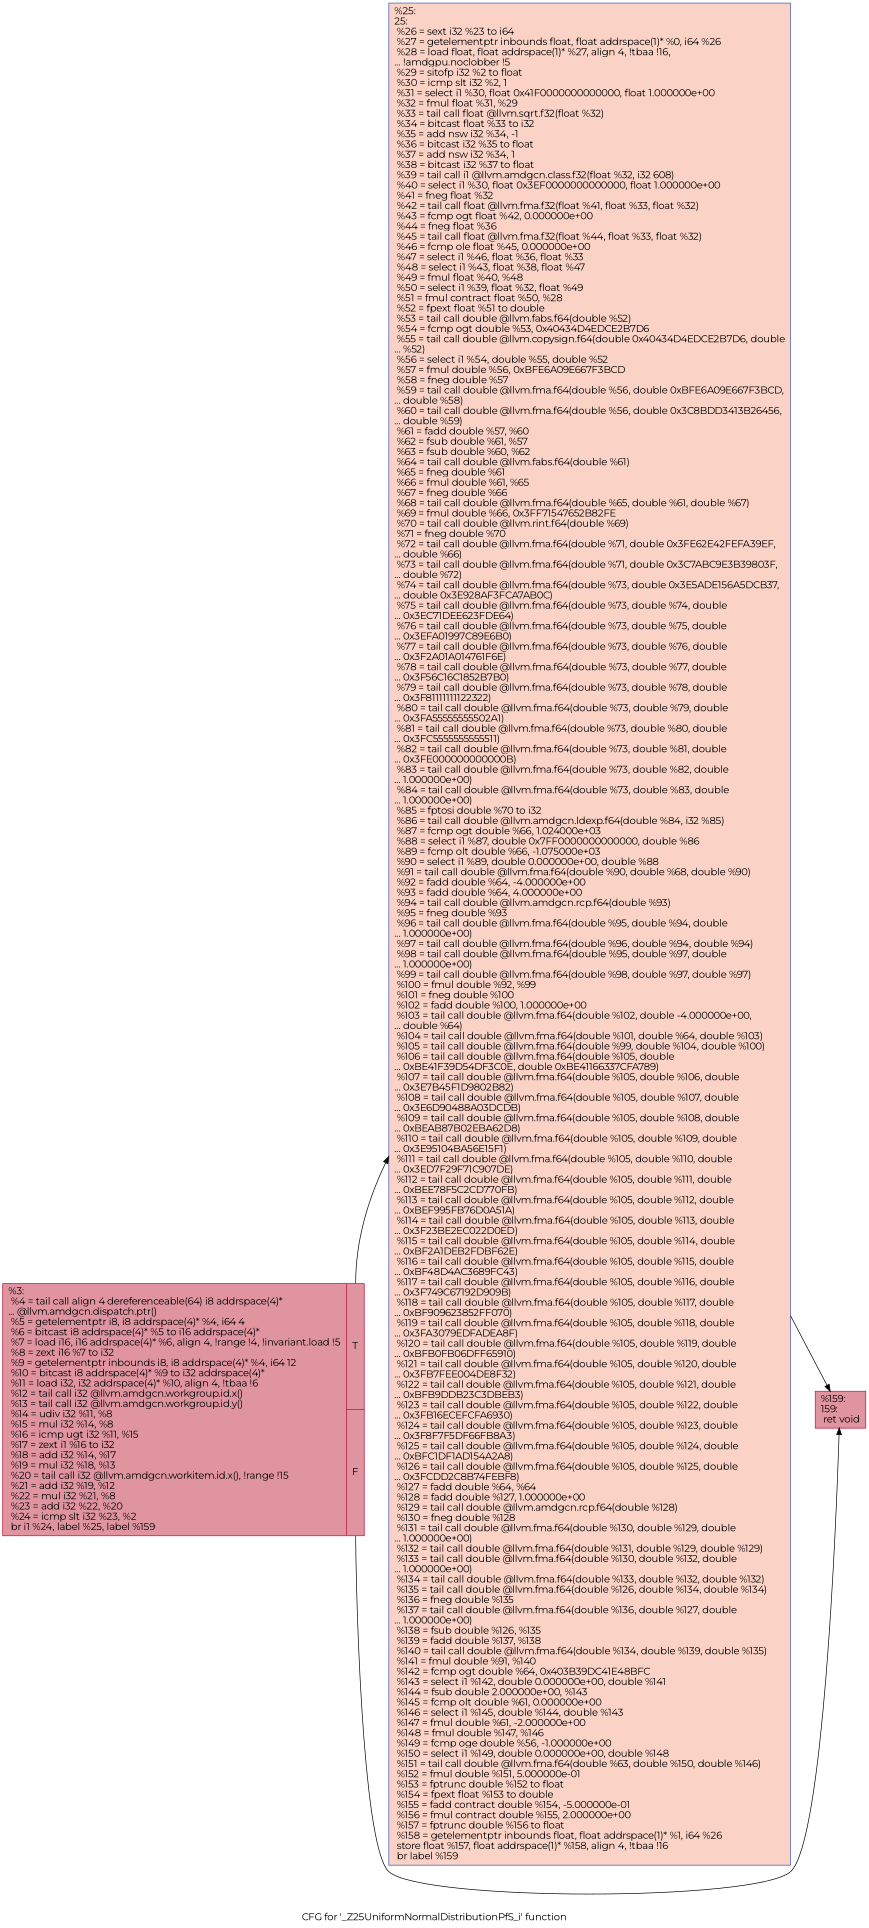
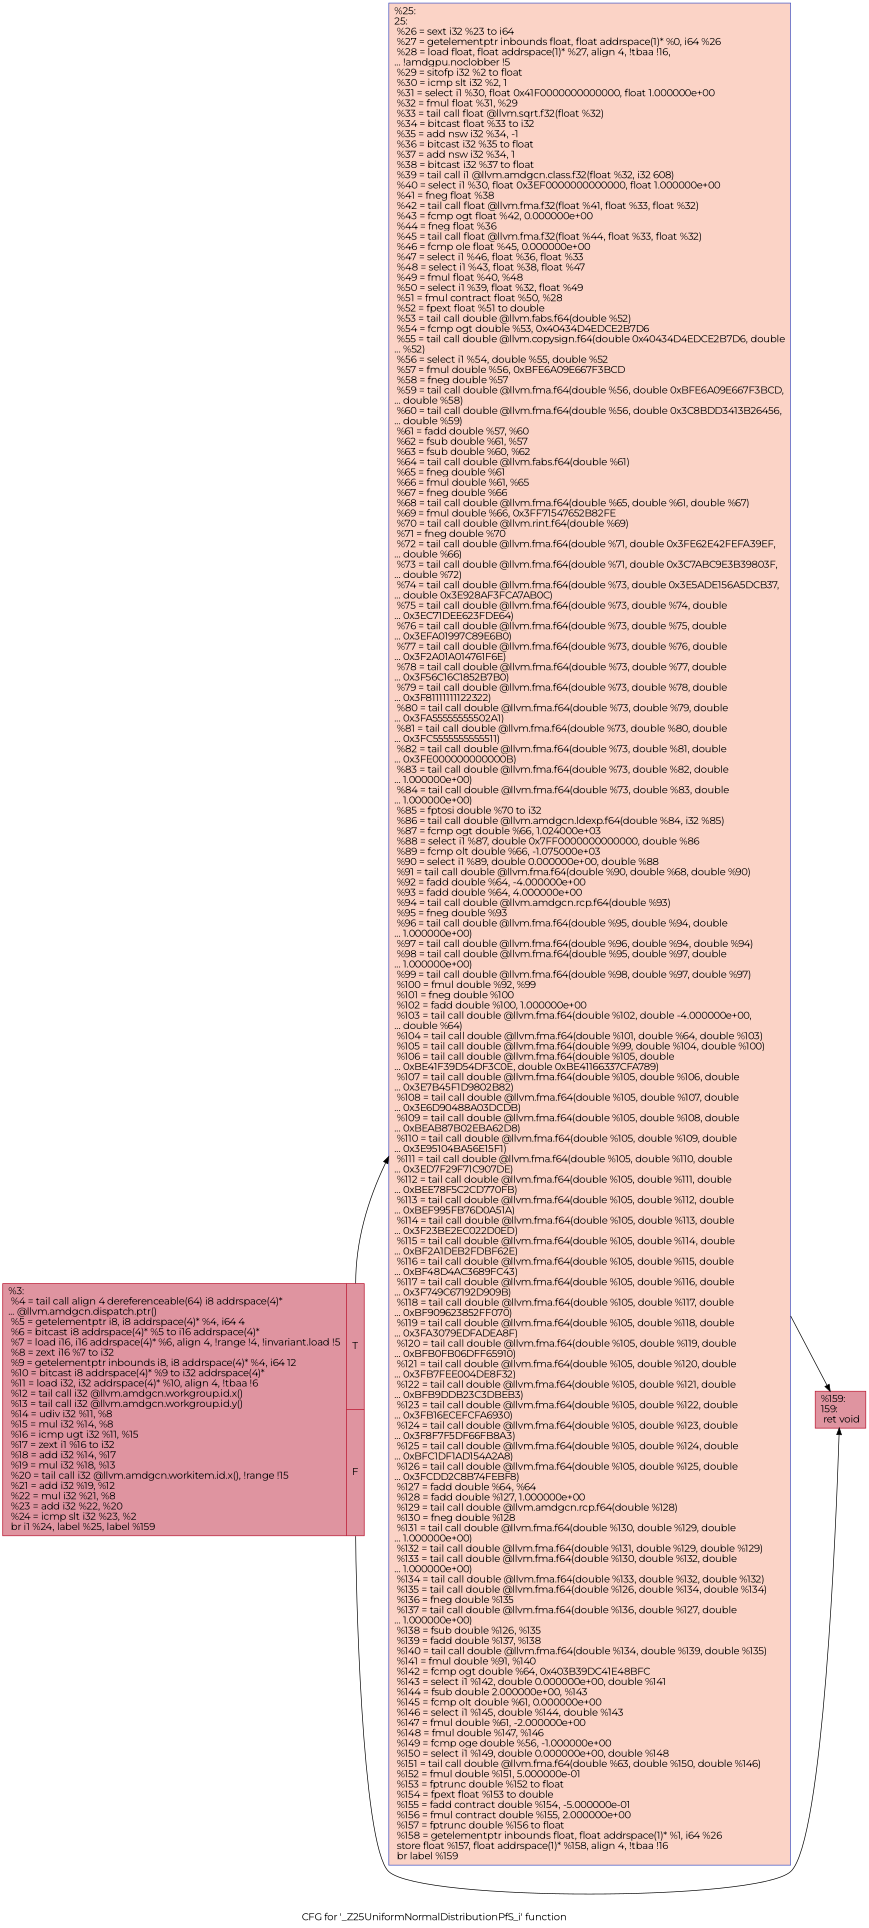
(444, 196) -> (445, 196)
